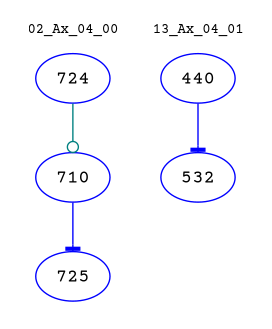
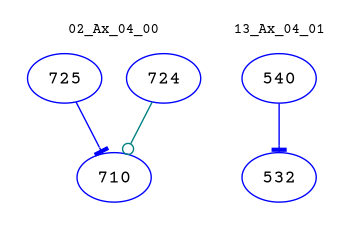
(198, 78) -> (279, 78)
(73, 224) -> (88, 125)
